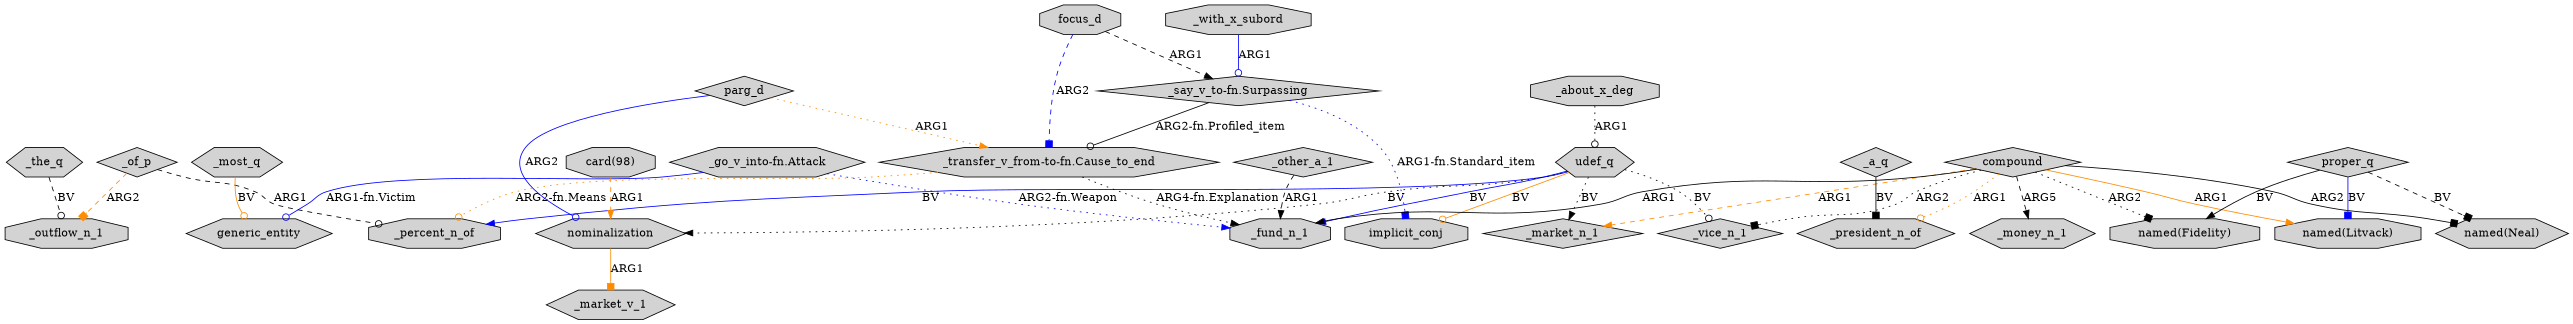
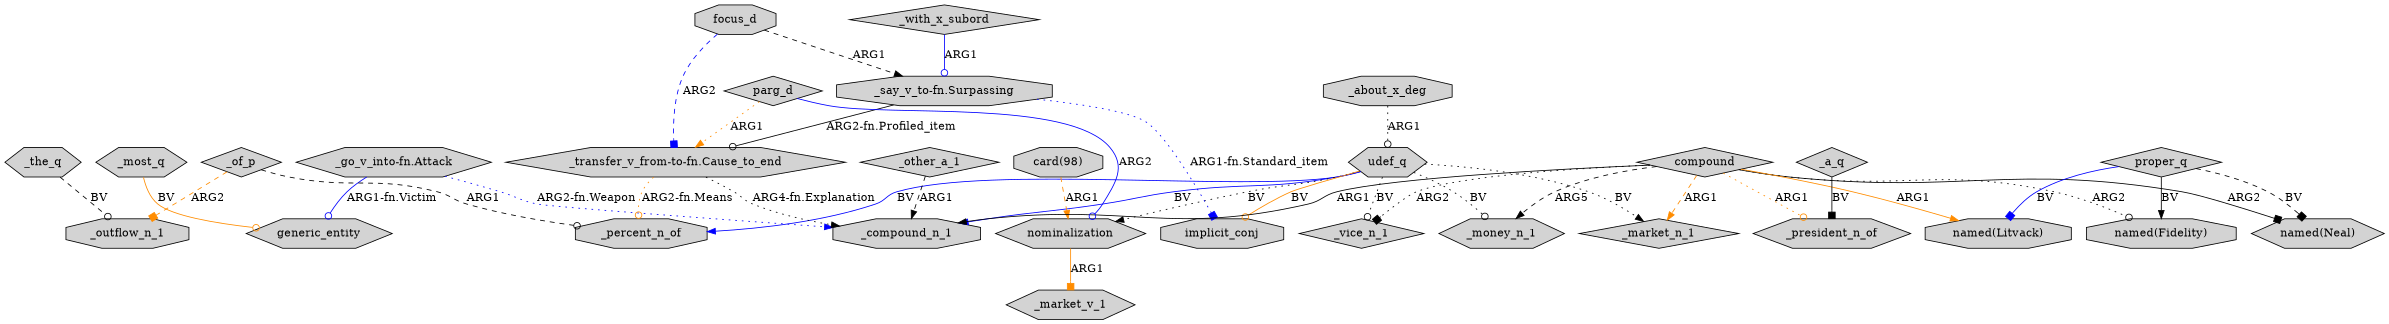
(1238, 20) -> (944, 20)
(1238, 91) -> (944, 91)
none -> (1450, 190)
(2089, 194) -> (2013, 184)
(1280, 234) -> (907, 234)
